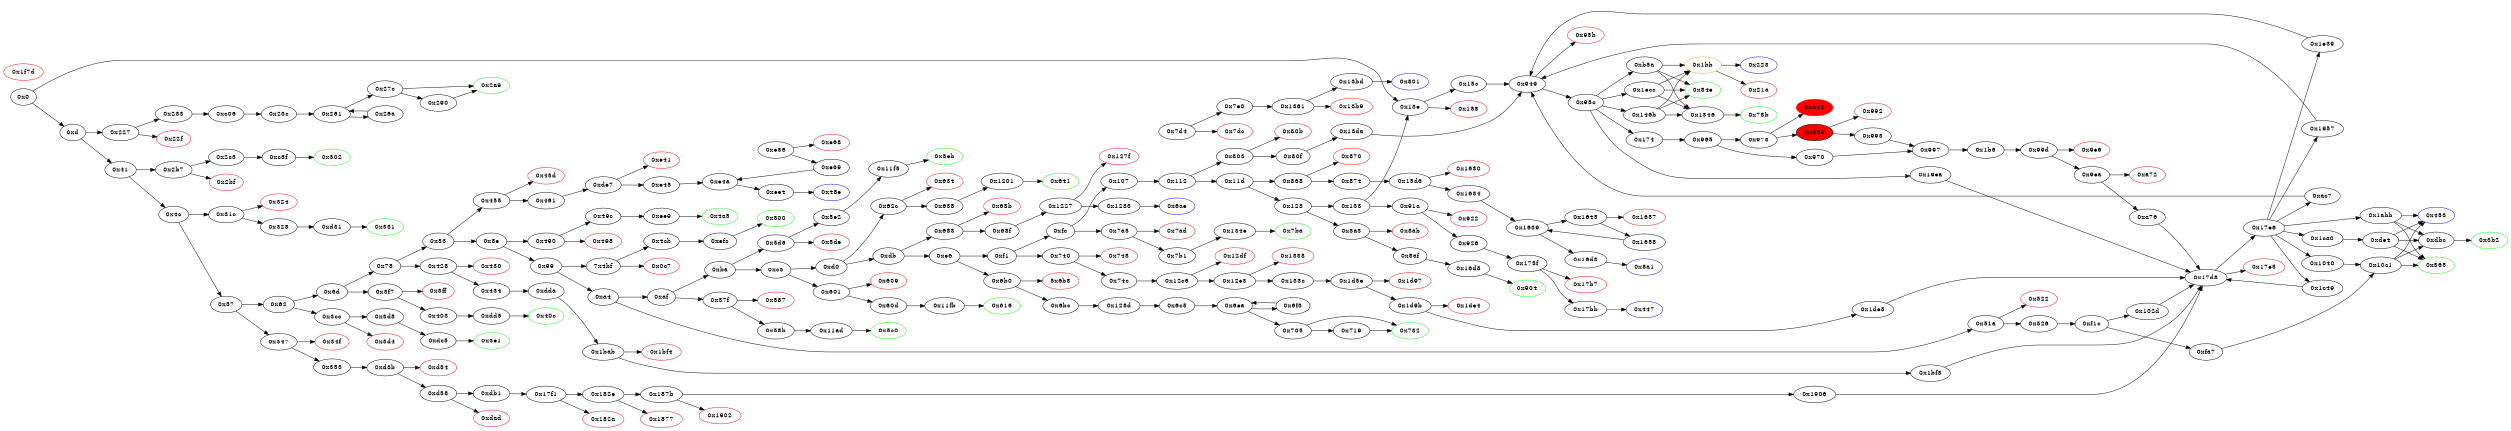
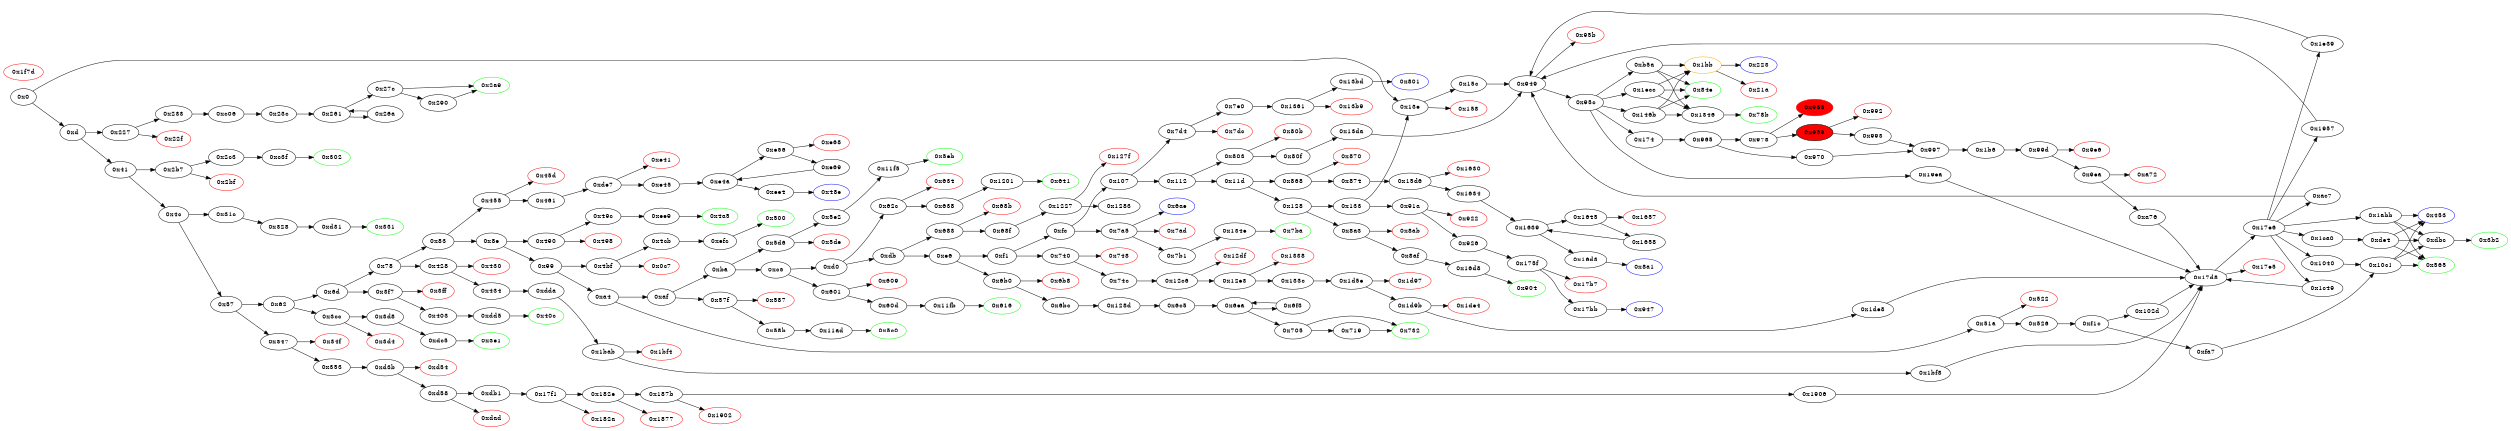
none -> (1150, 160)
none -> (746, 167)
(279, 202) -> none
(1147, 206) -> (1146, 220)
(603, 266) -> (603, 266)
(1061, 281) -> (1061, 281)
(1644, 310) -> (1644, 310)
